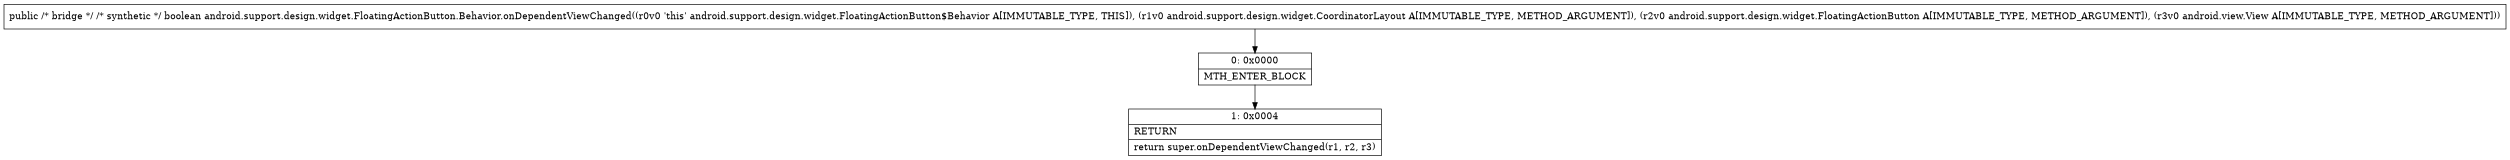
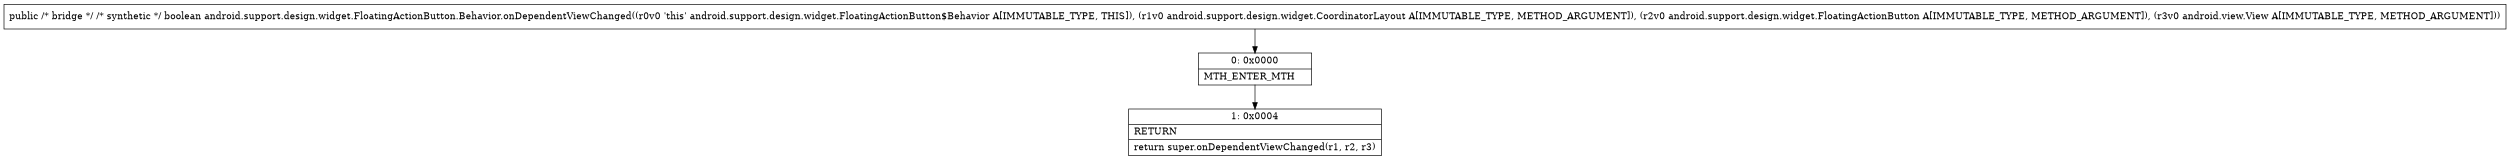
(1255, 77) -> (1249, 77)
